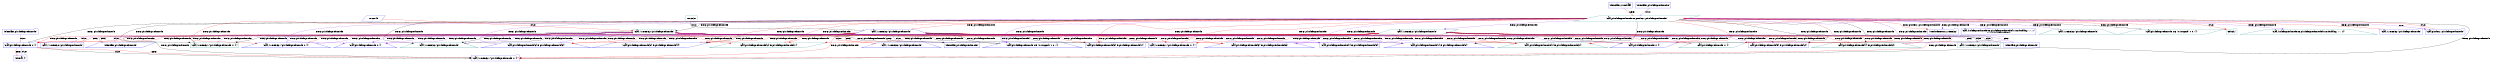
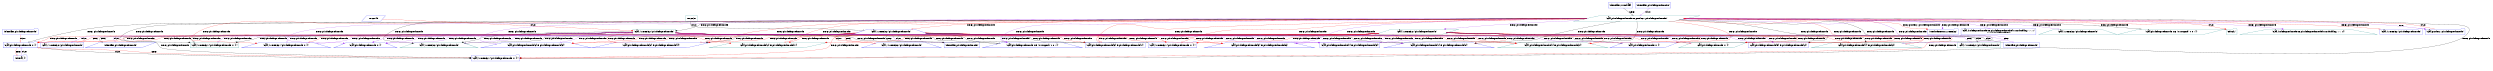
(1628, 11) -> (1628, 11)
(1336, 23) -> (1336, 23)
none -> (1508, 41)
